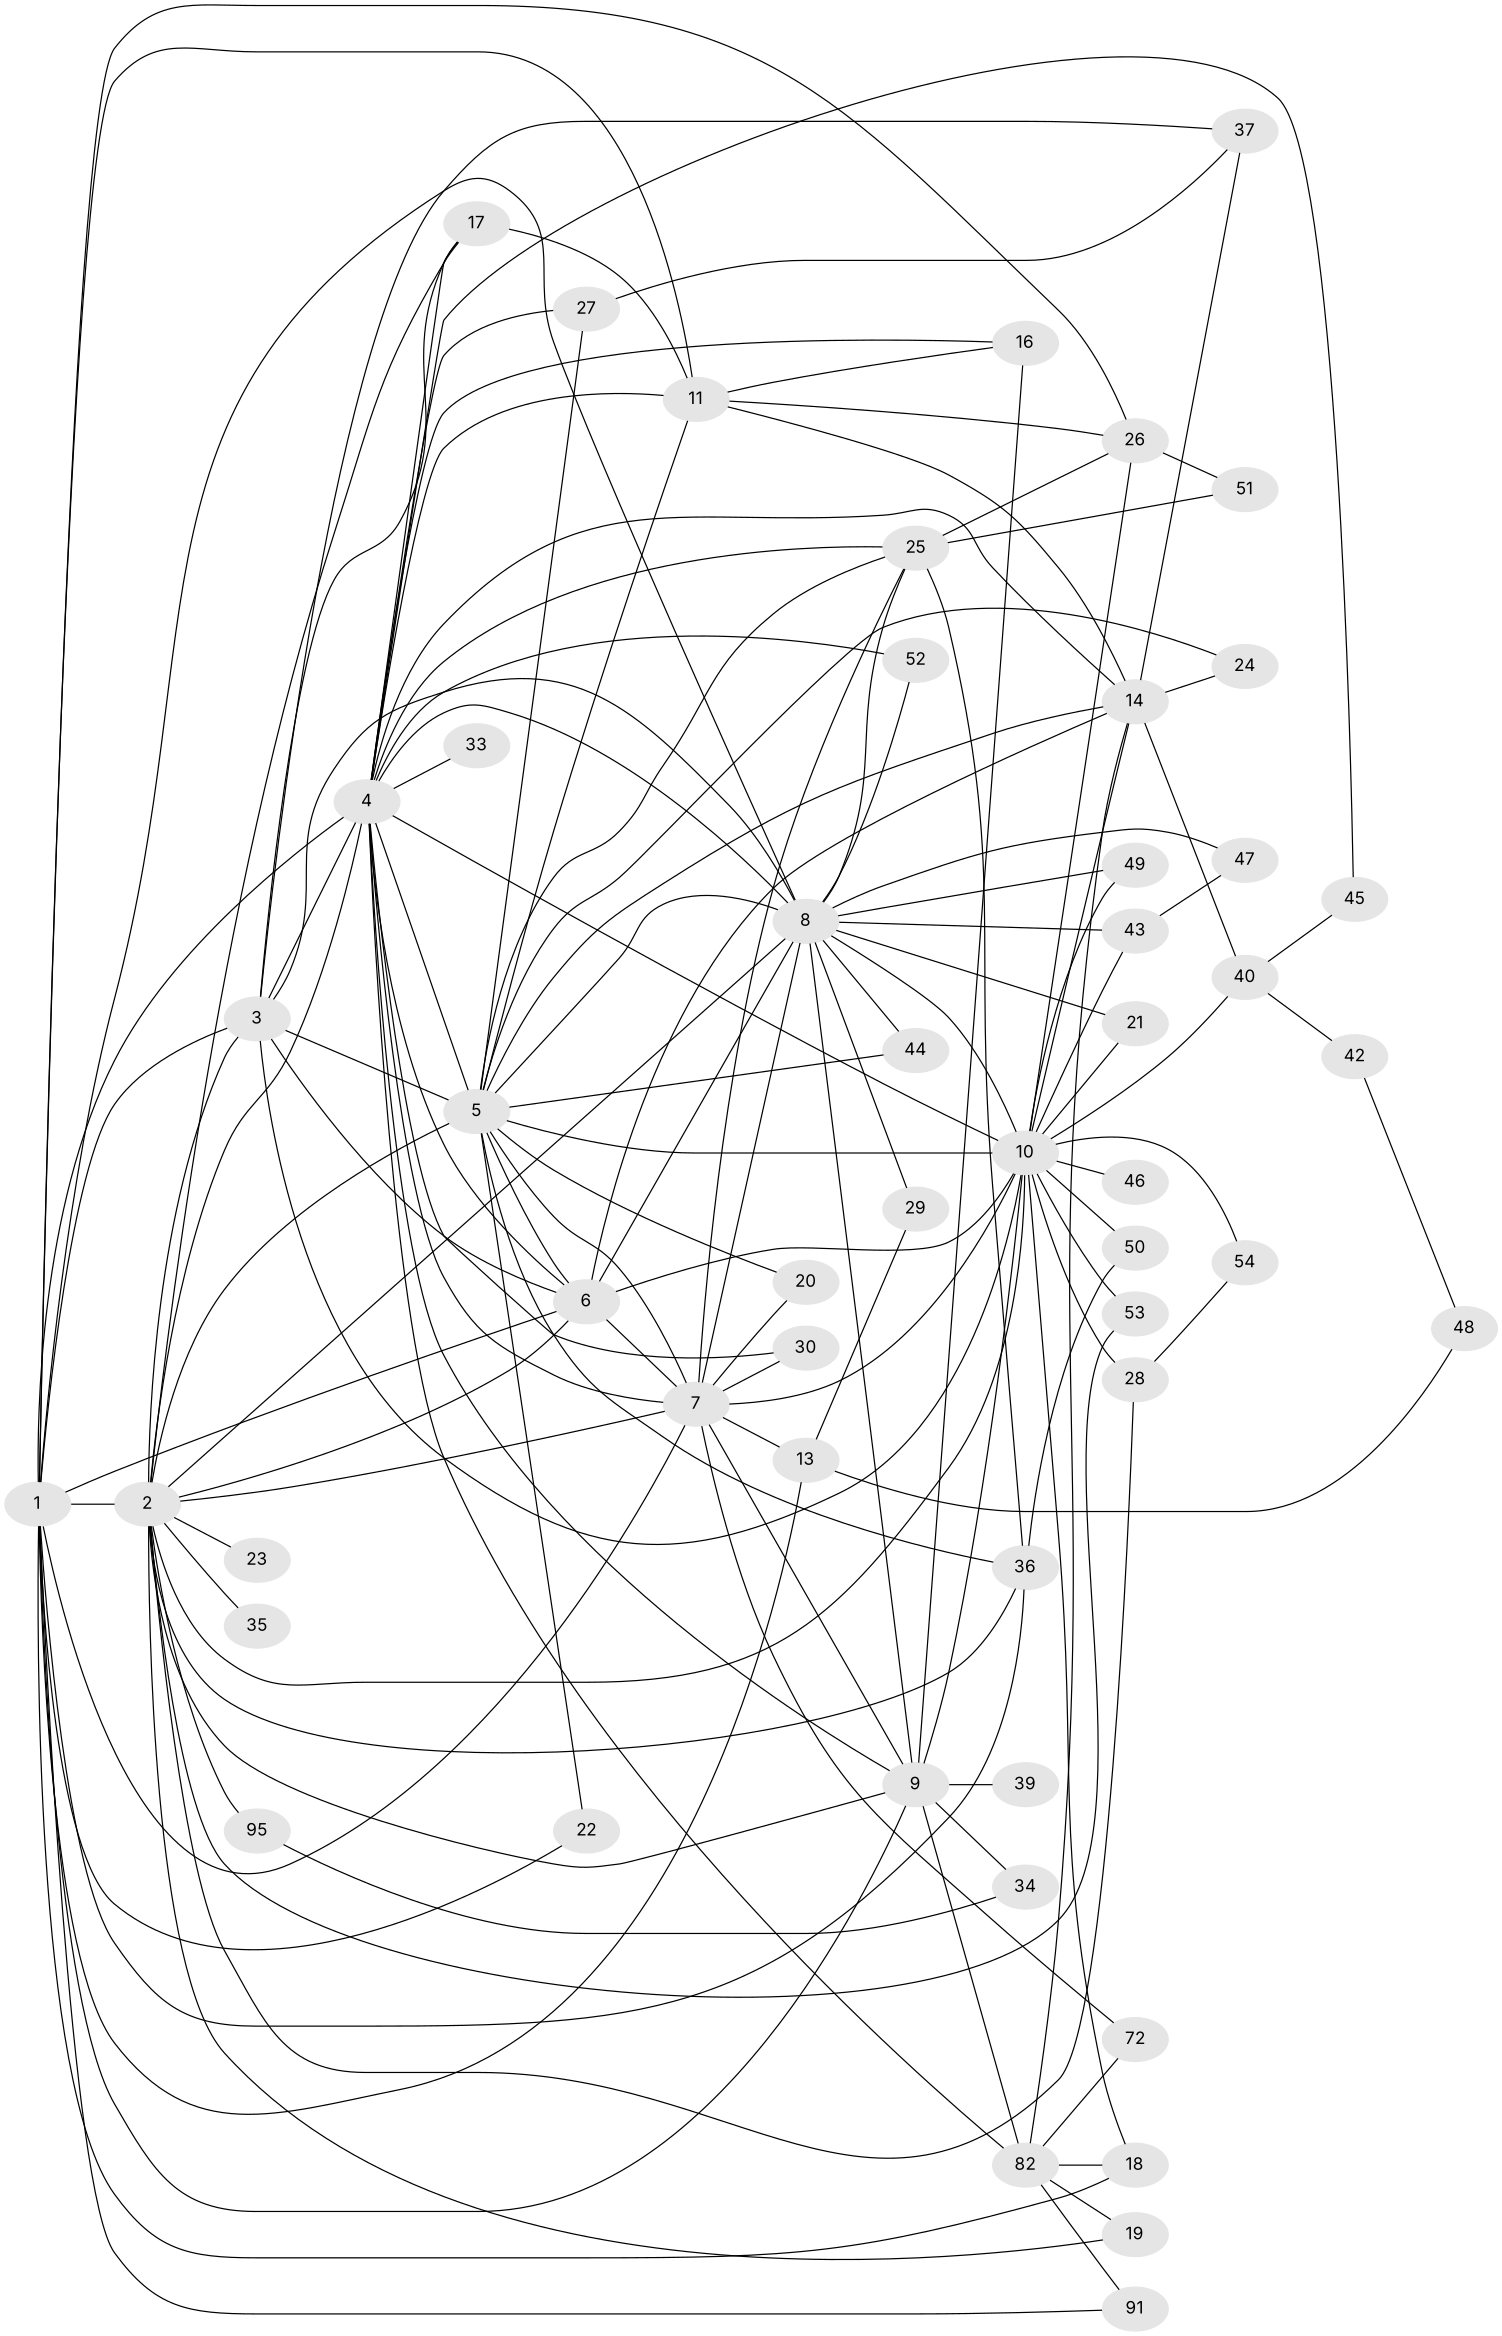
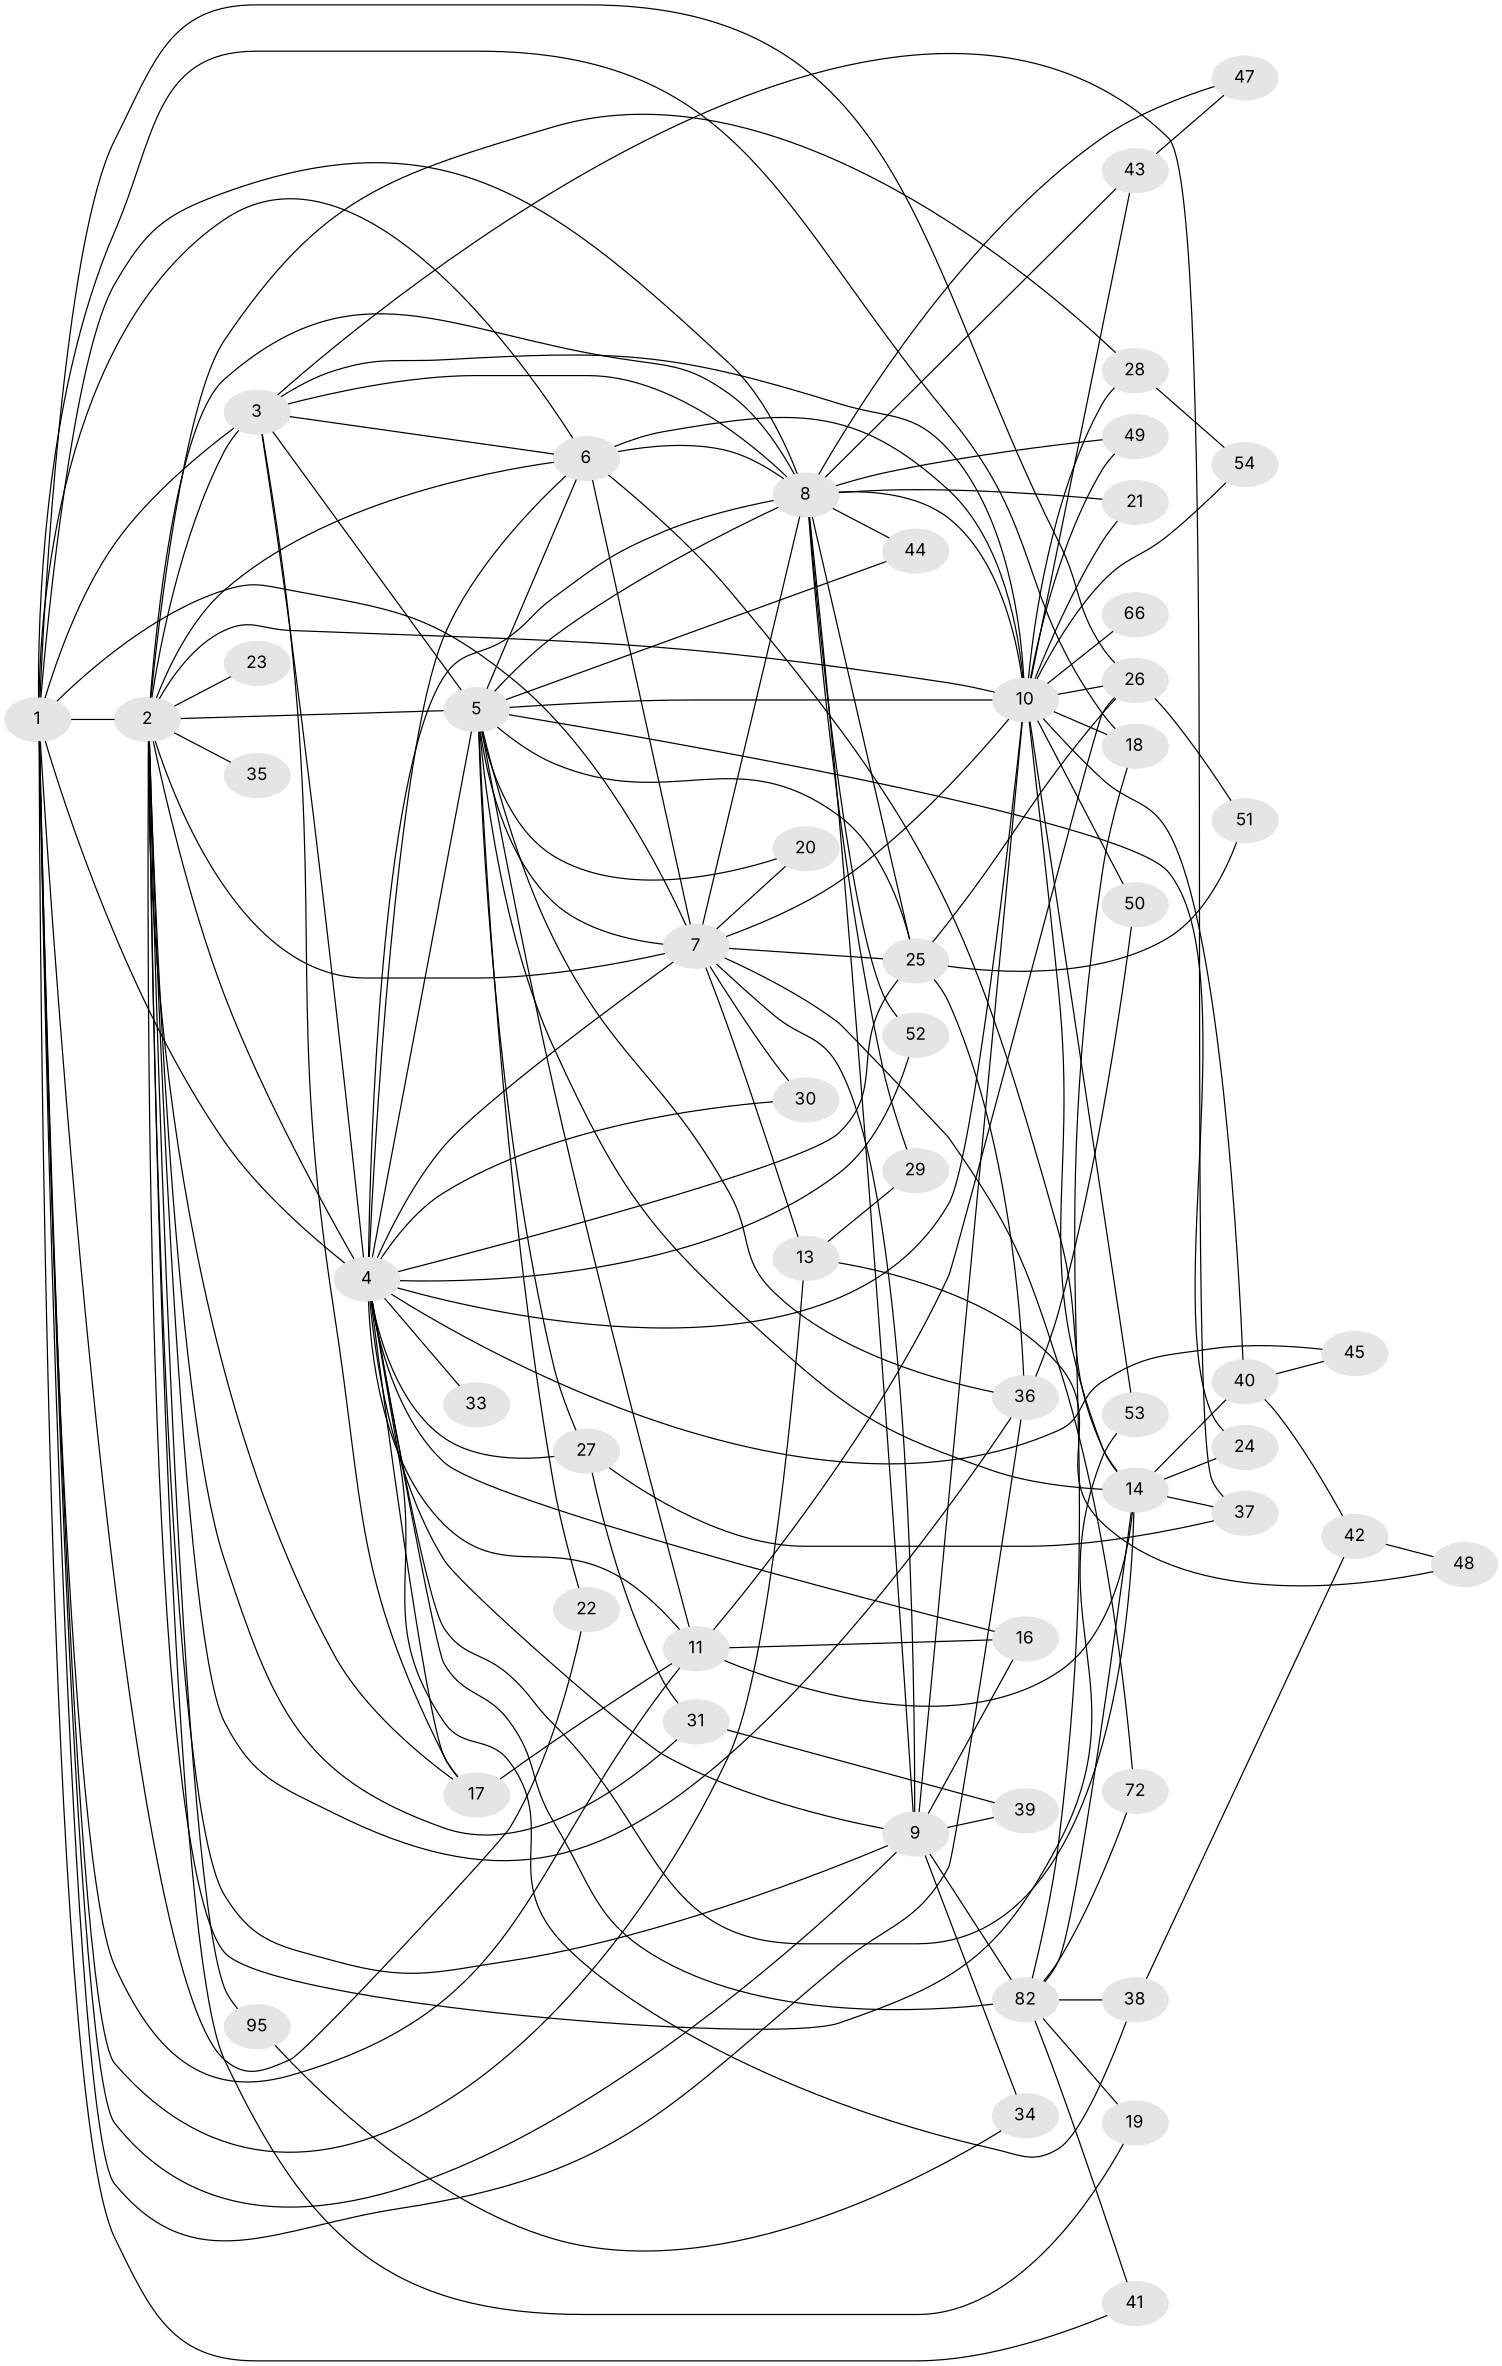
(1135, 1182) -> (1135, 615)
none -> (696, 1722)
none -> (1135, 2000)
(1135, 2309) -> (1135, 2304)
